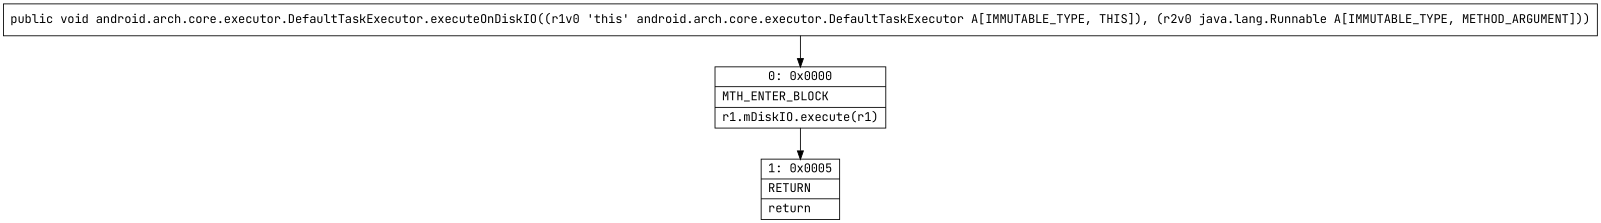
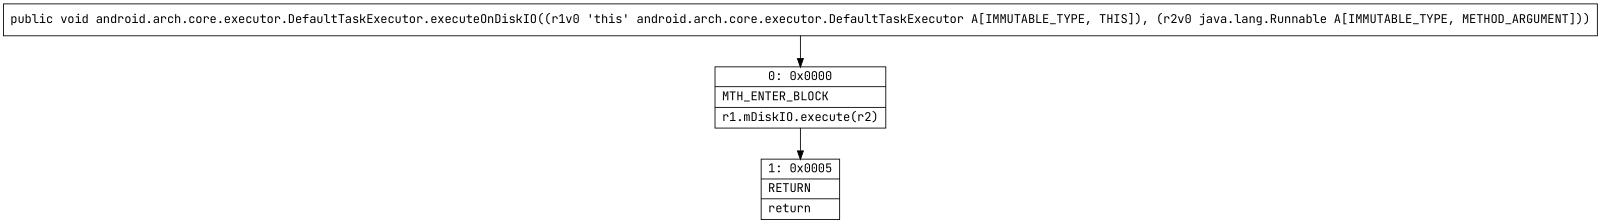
(800, 117) -> (800, 117)
